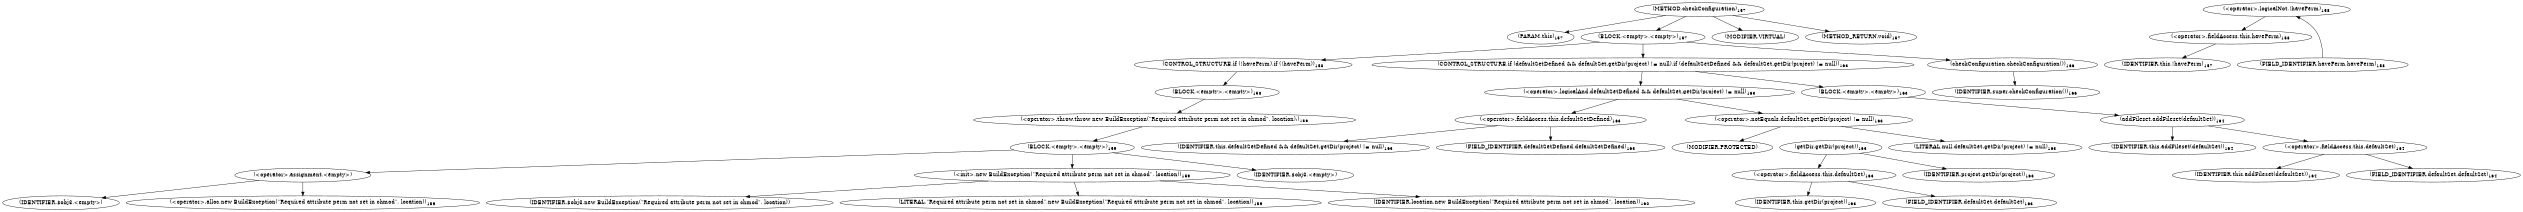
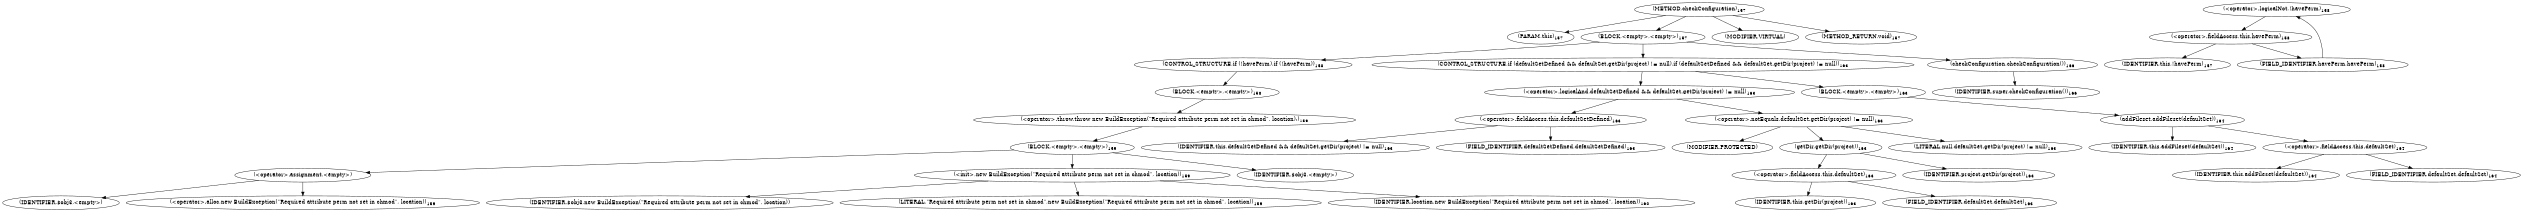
none -> (2275, 50)
none -> (1814, 133)
